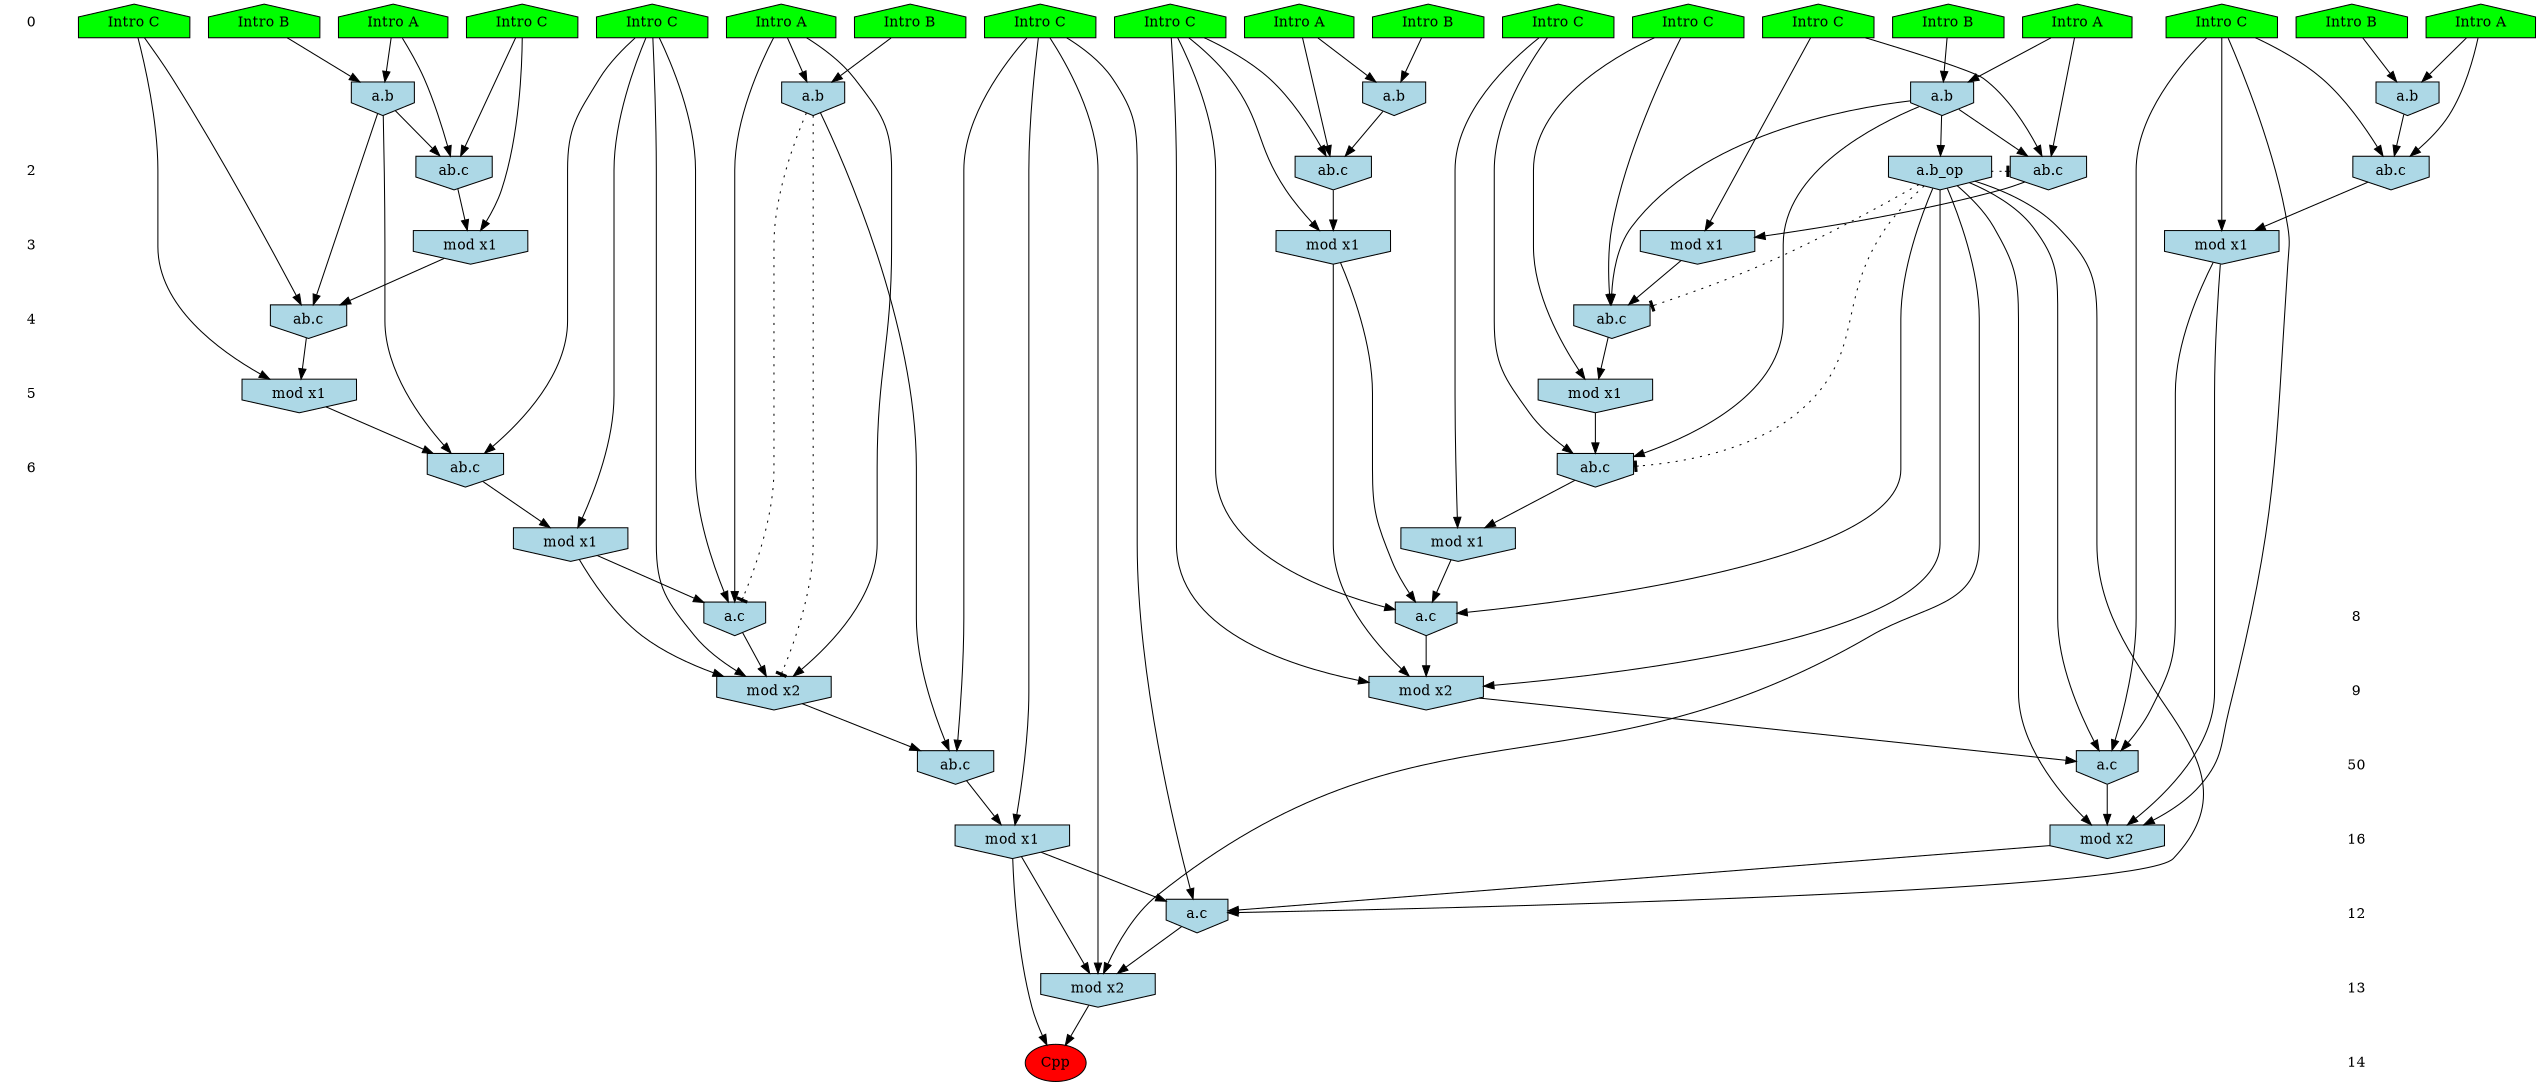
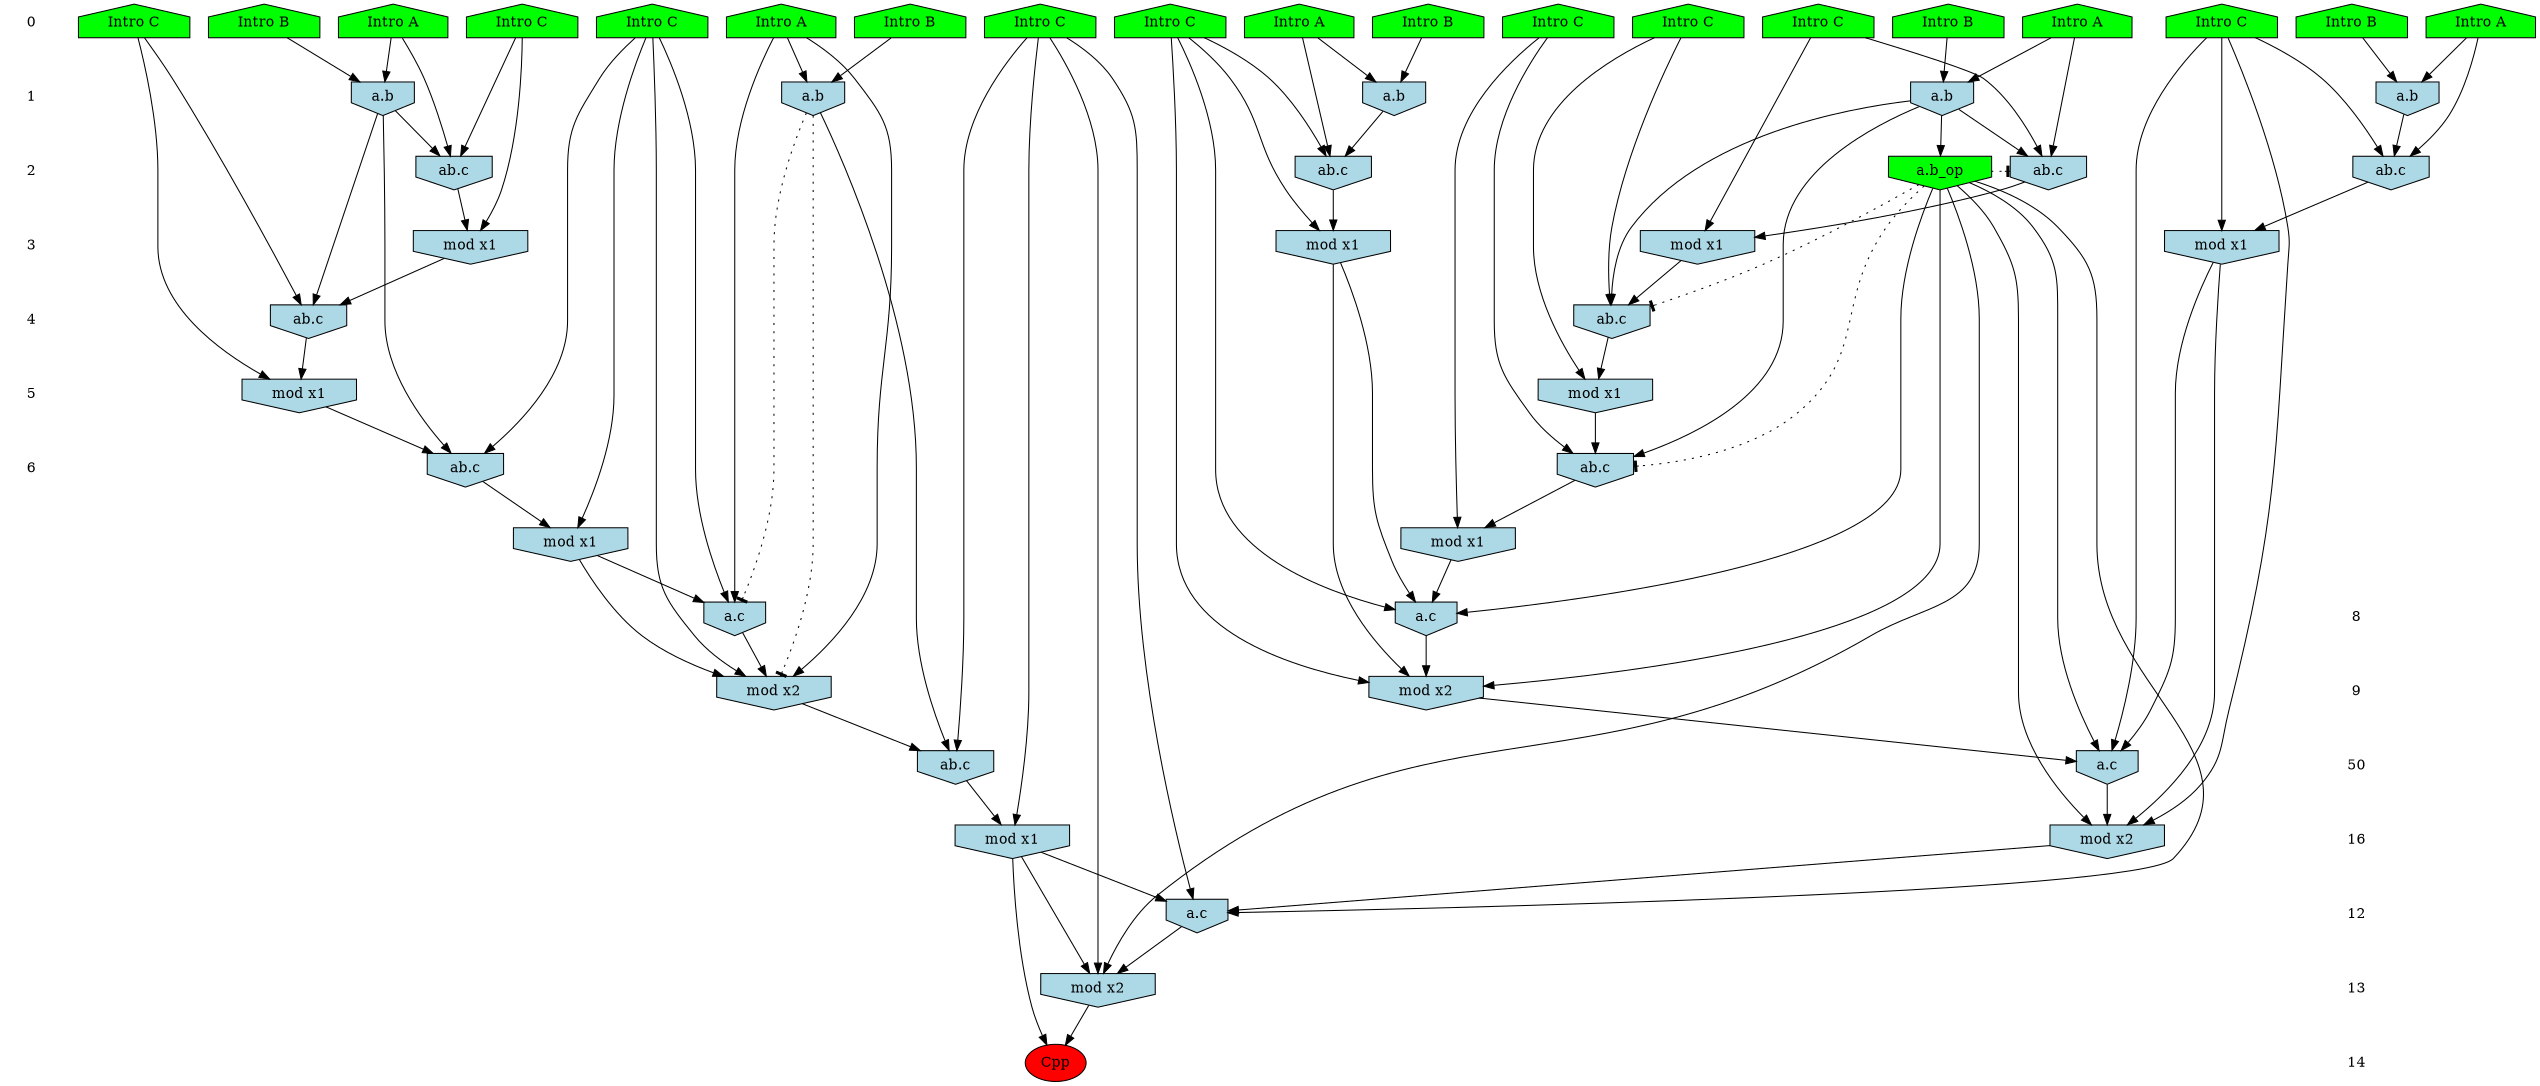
none -> (32, 97)
(1940, 171) -> (1940, 171)
